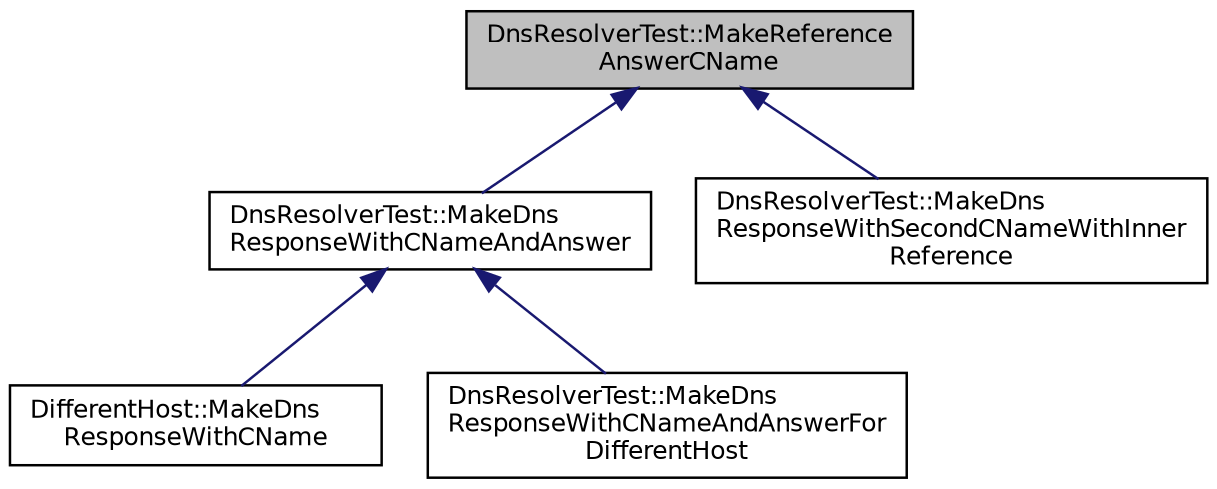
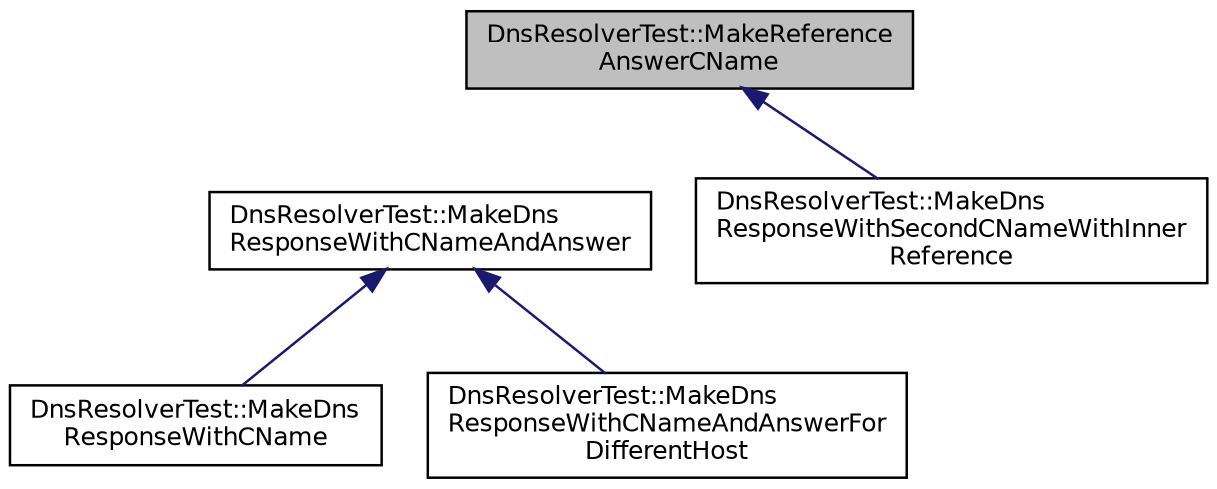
(549, 148) -> none
(196, 425) -> (196, 425)
